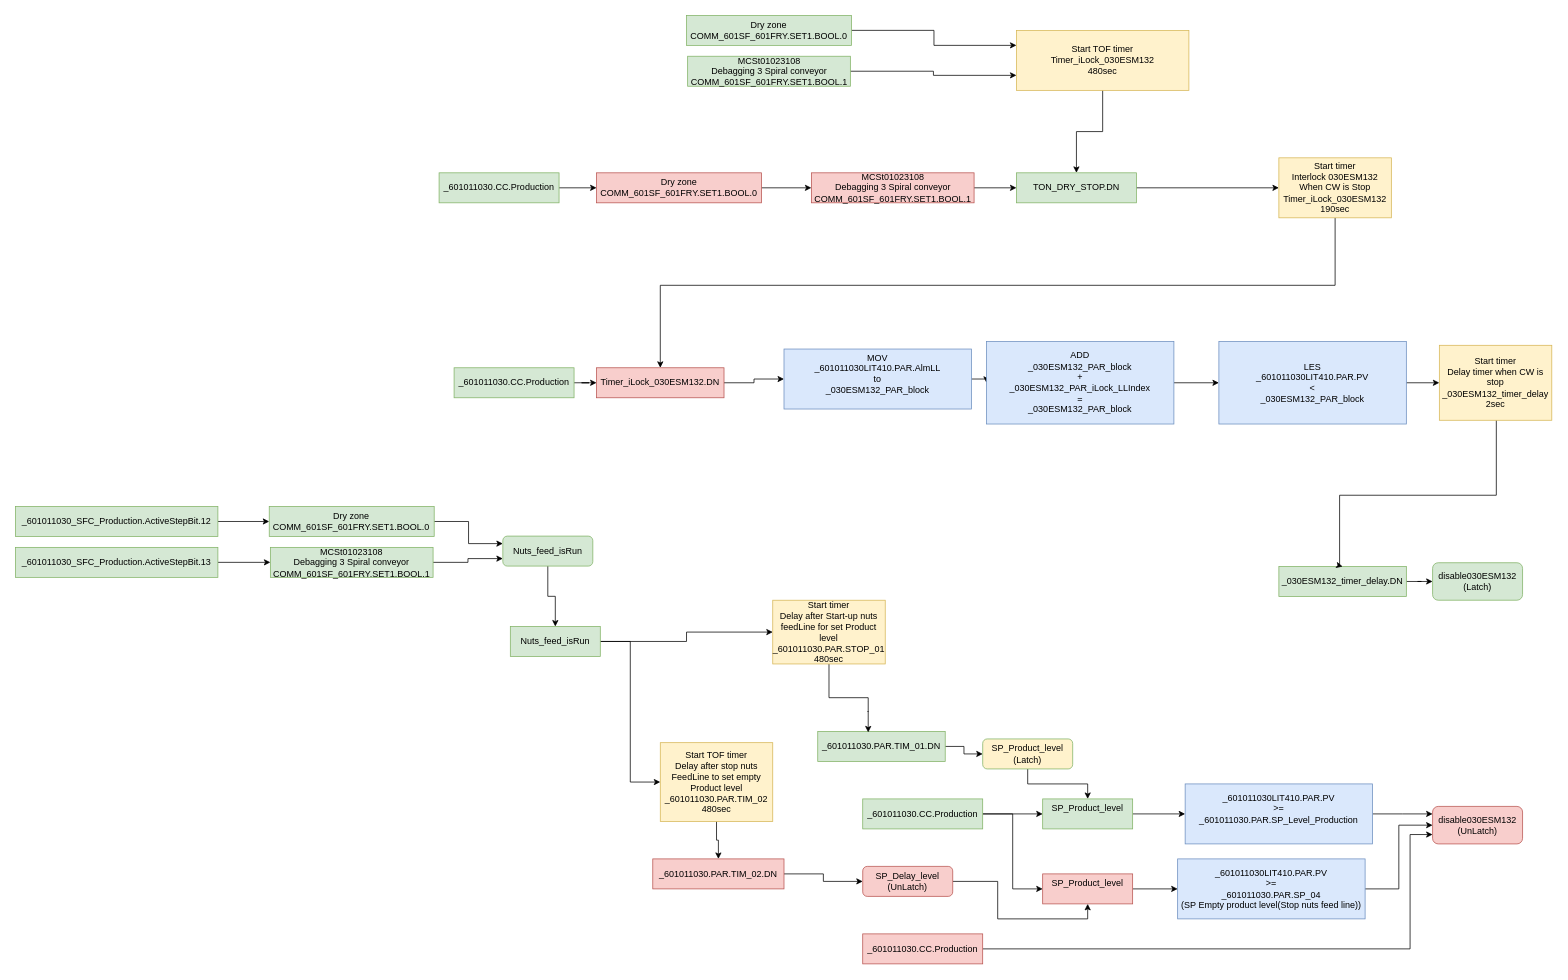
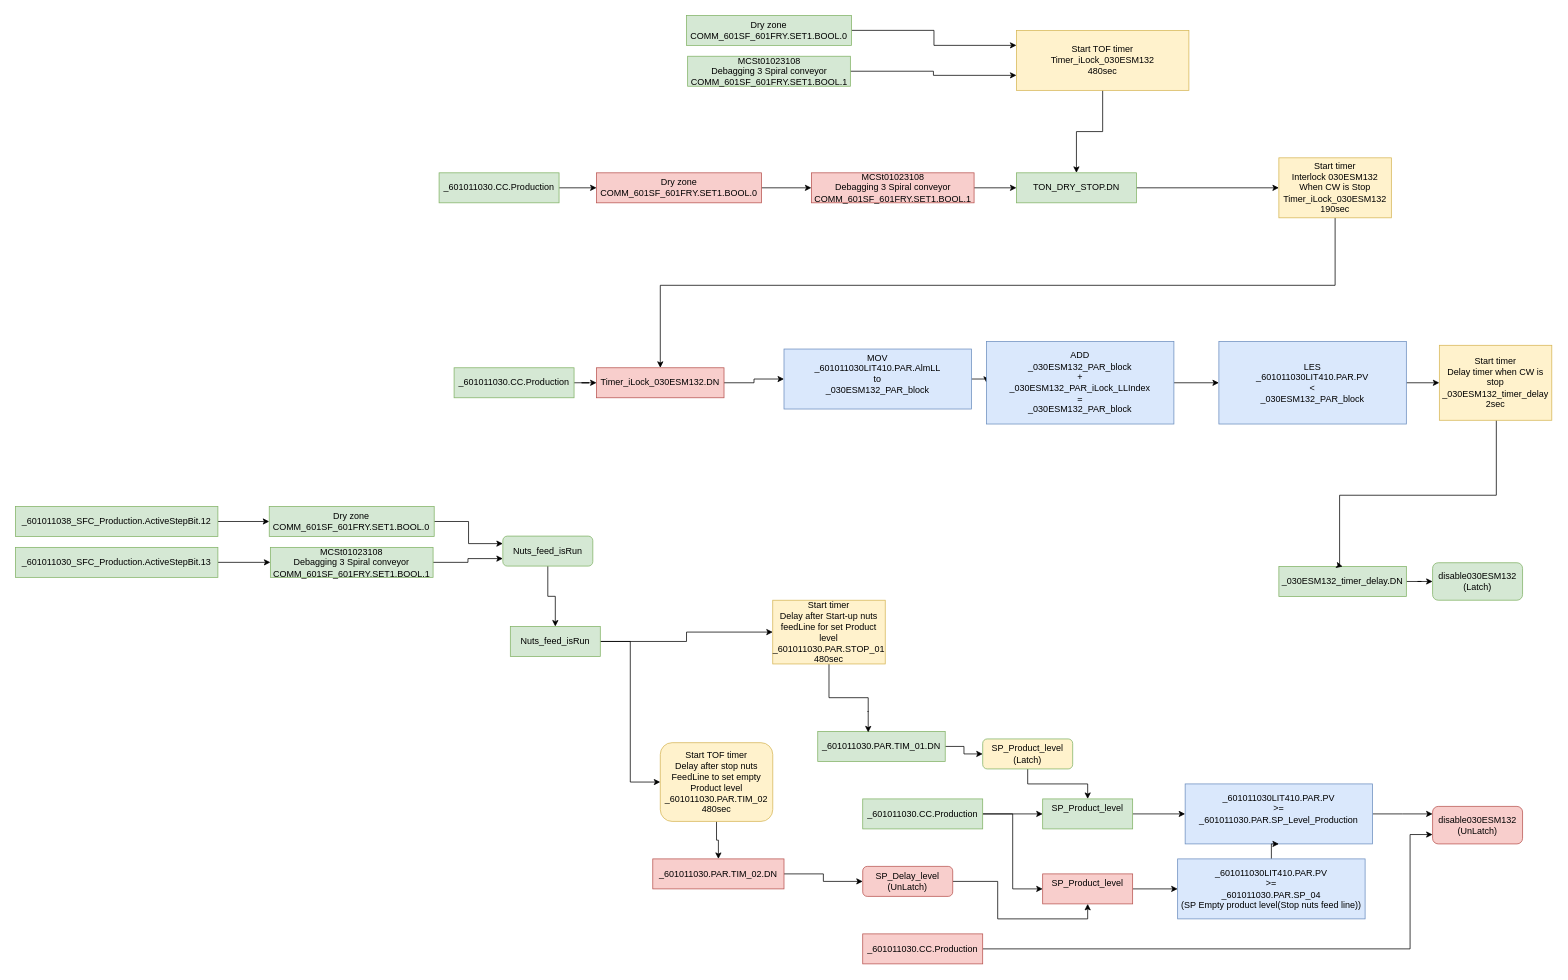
(117, 522) -> (117, 522)
(717, 782) -> (717, 782)
(1399, 889) -> (1272, 851)
